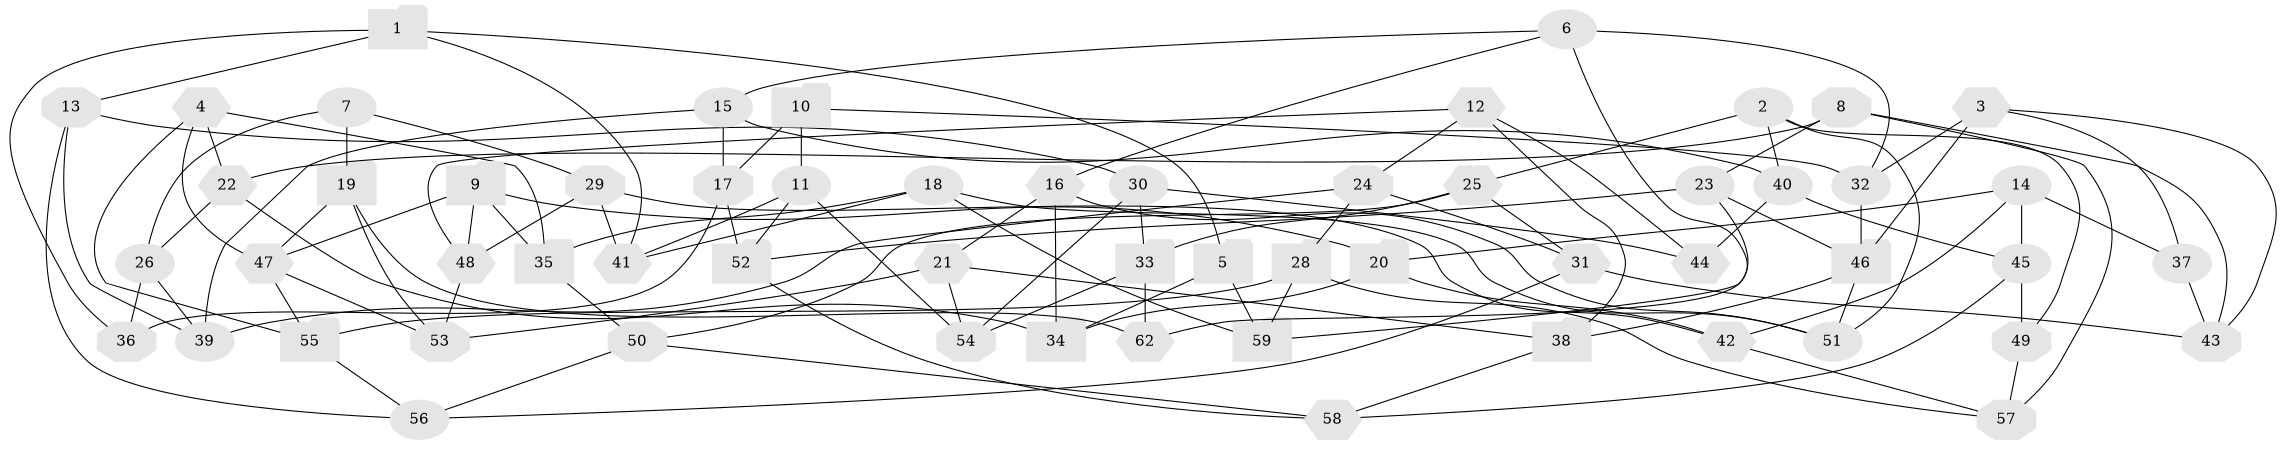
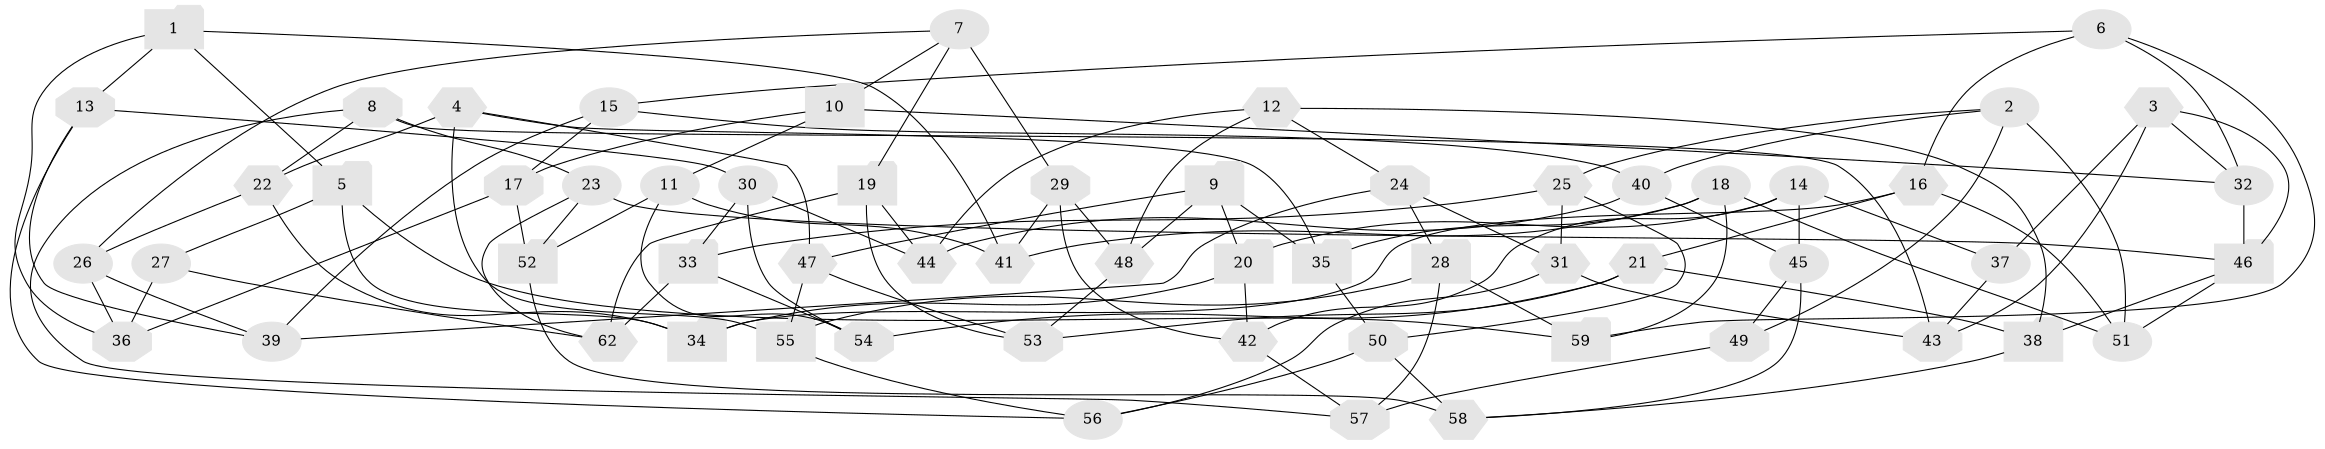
none -> (901, 66)
(304, 226) -> (892, 218)
none -> (161, 264)
